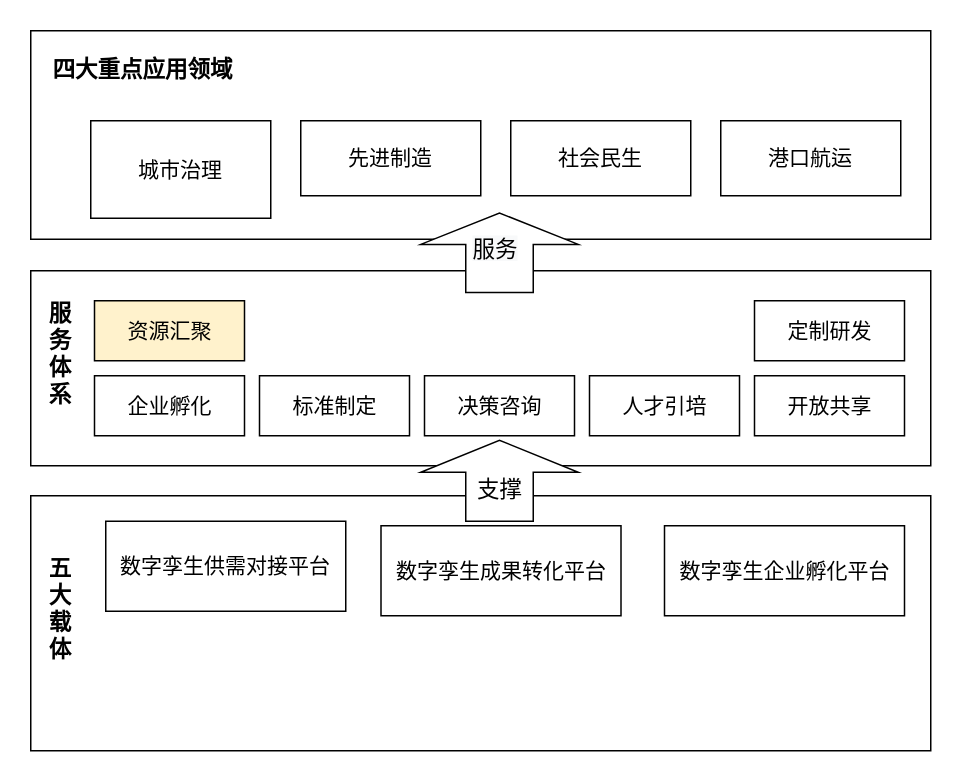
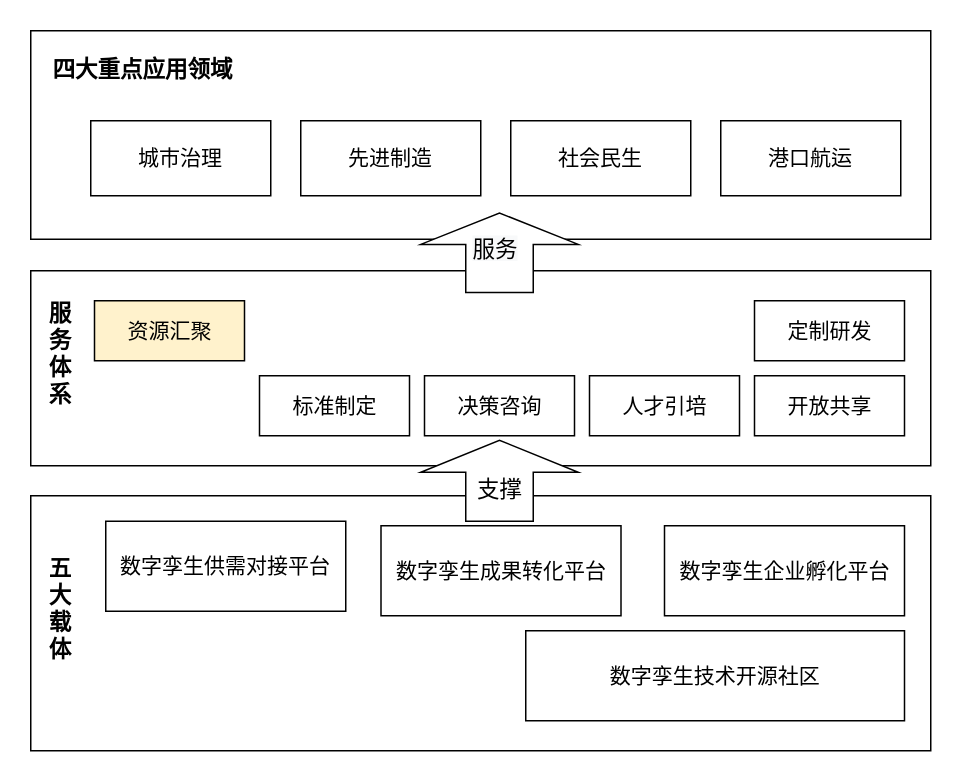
(181, 170) -> (181, 158)
(170, 406) -> none
none -> (715, 676)
